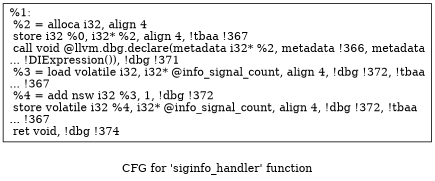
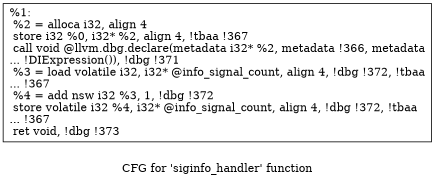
(65, 132) -> (65, 132)
